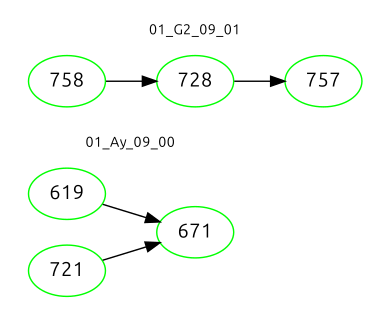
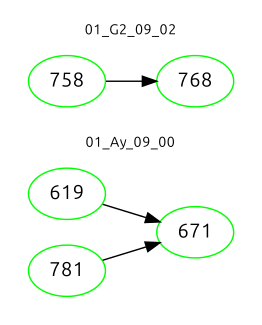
(195, 31) -> (131, 31)
(195, 81) -> (195, 81)
(323, 81) -> none
(67, 271) -> (67, 271)
